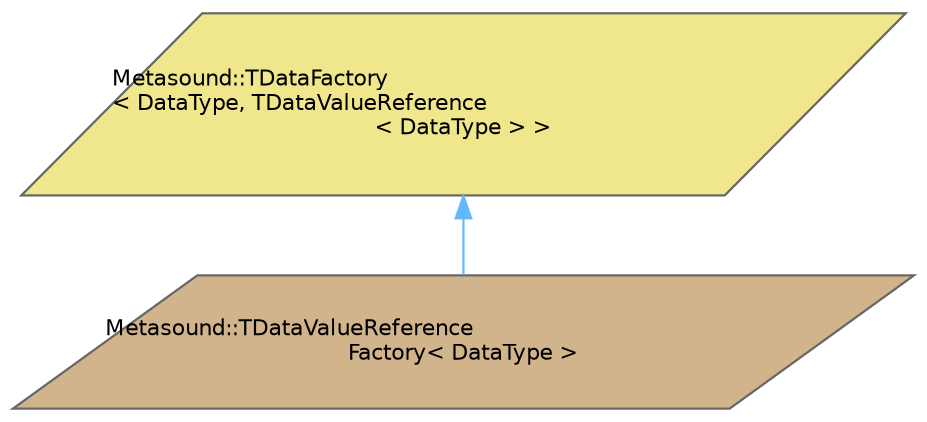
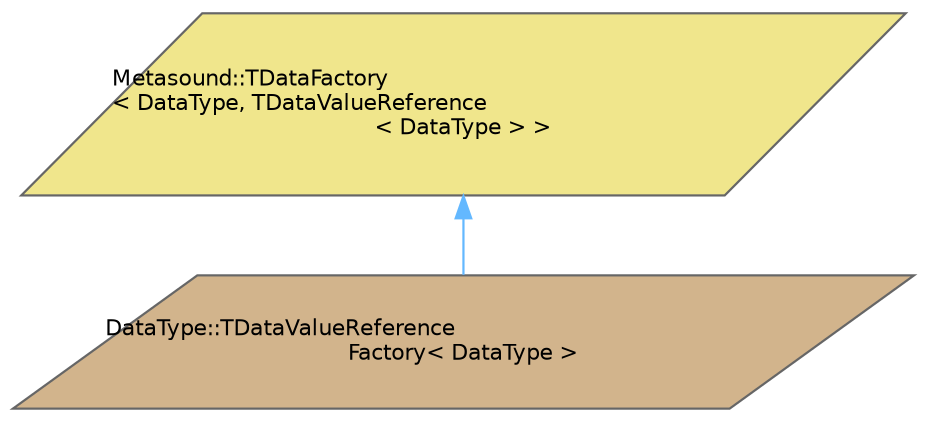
(463, 342) -> (463, 342)
